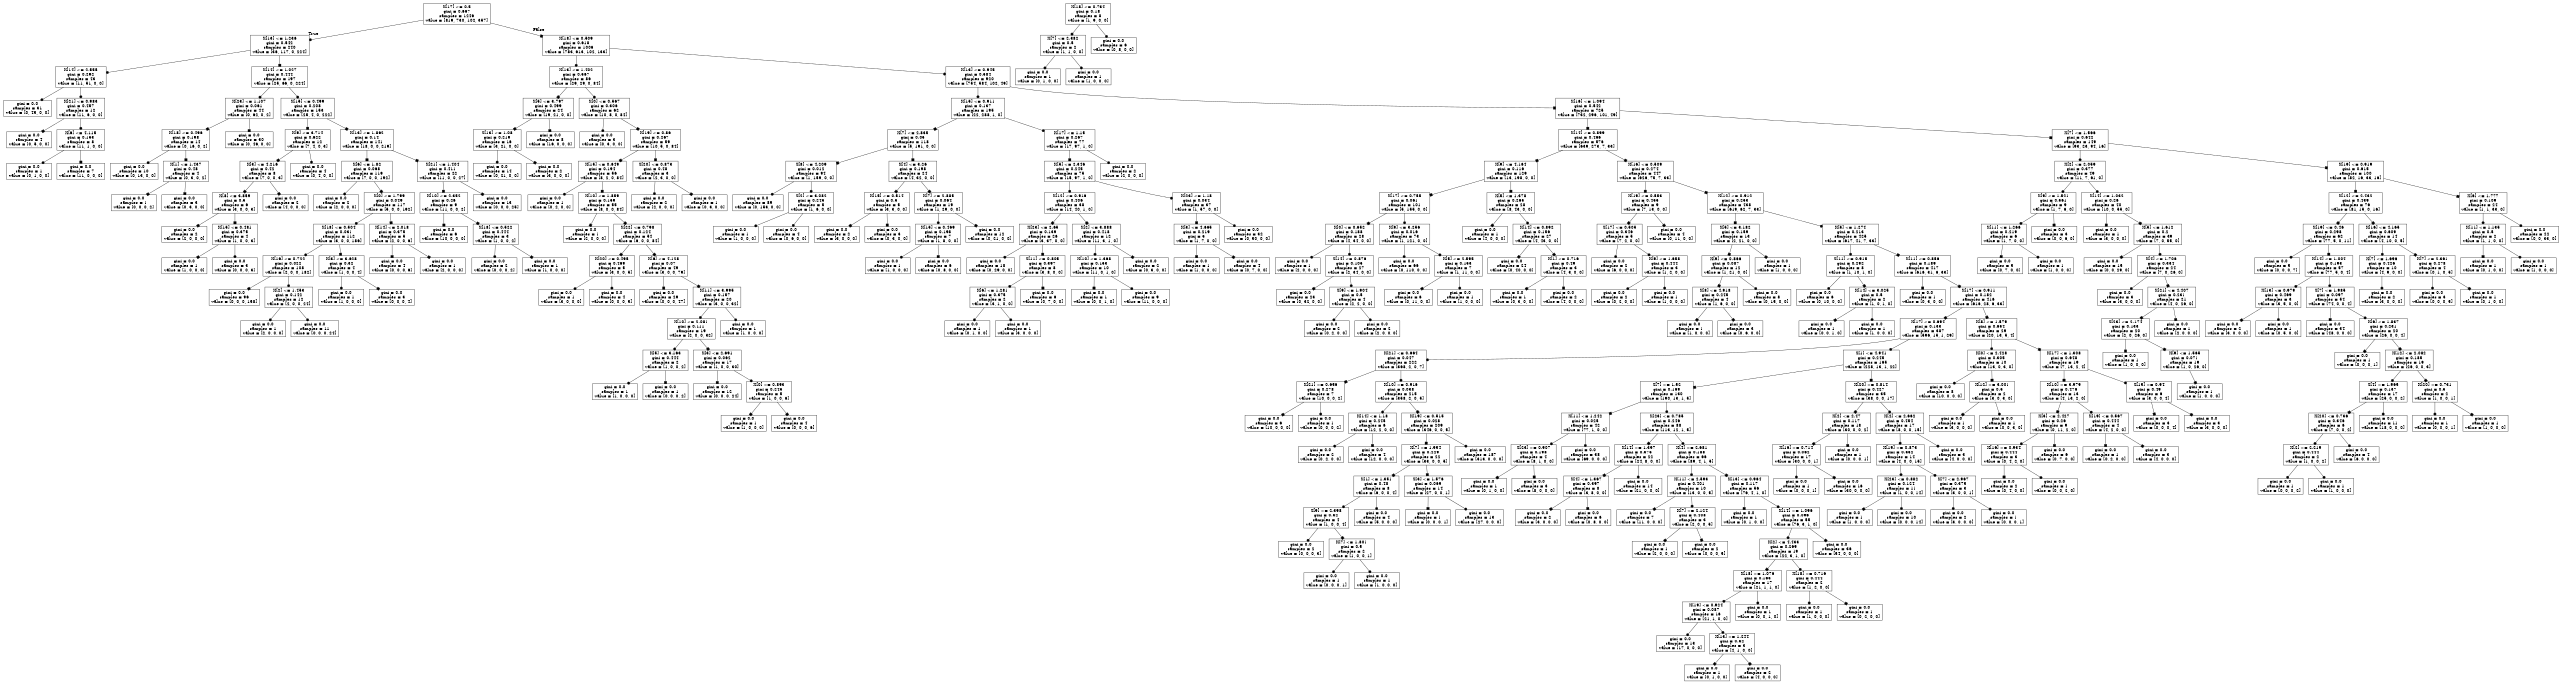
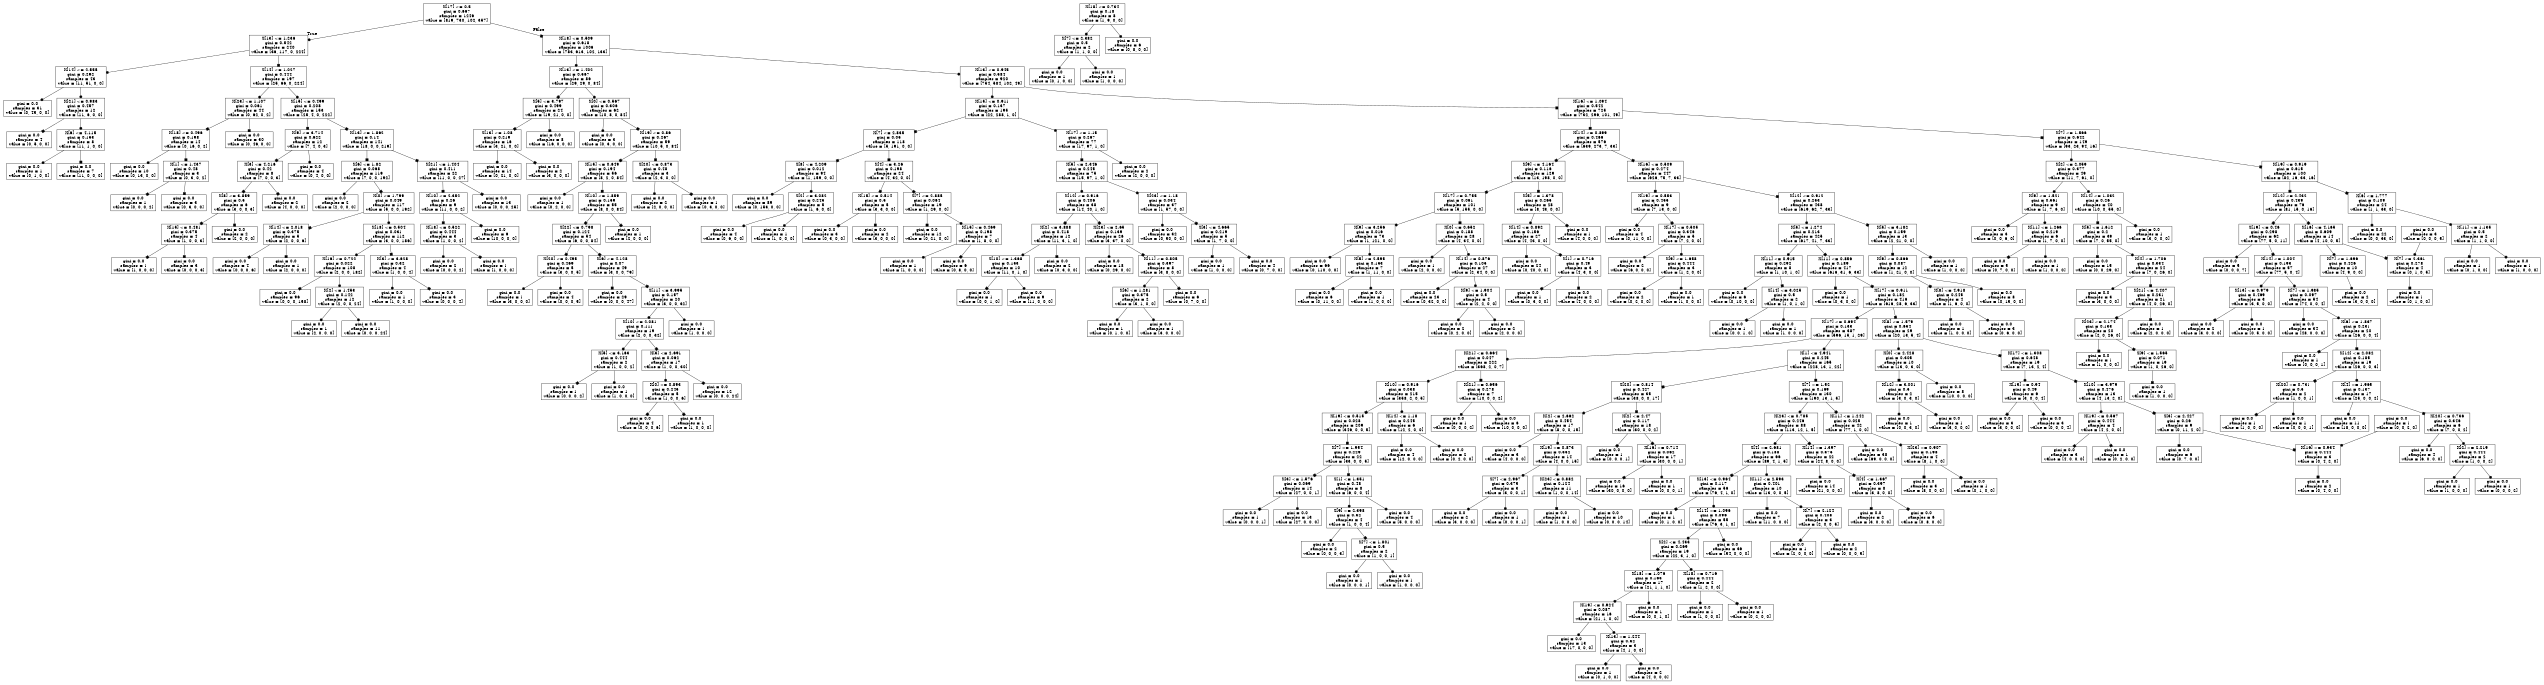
(186, 171) -> (186, 171)
(1197, 234) -> (1214, 234)
(235, 250) -> (184, 250)
(2433, 282) -> (2418, 248)
(1728, 313) -> (1977, 314)
(2030, 438) -> (2248, 440)
(1480, 455) -> none
(2030, 471) -> (2360, 438)
